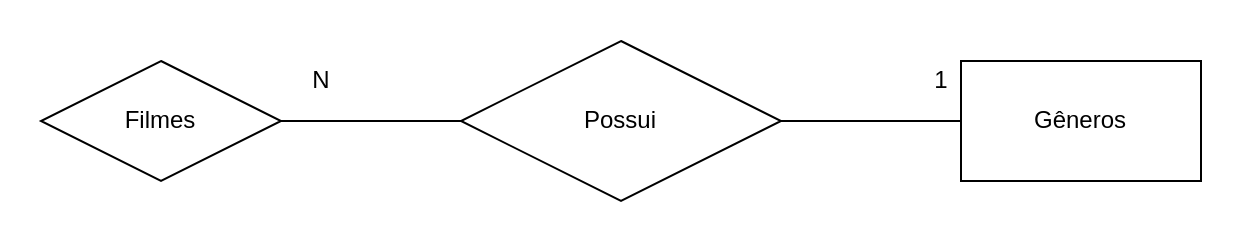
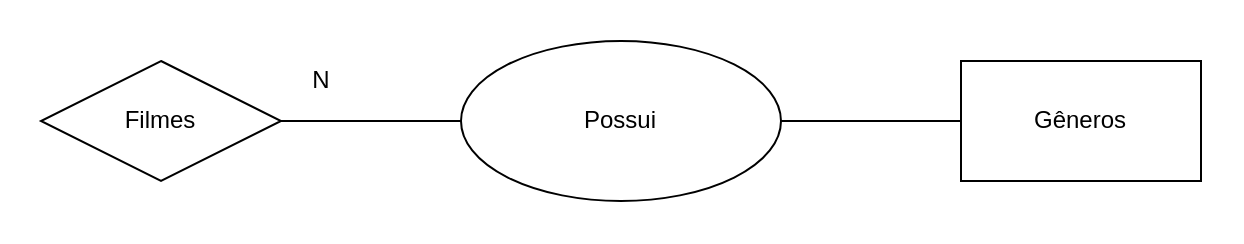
(941, 81) -> none
(621, 121) -> (621, 121)
